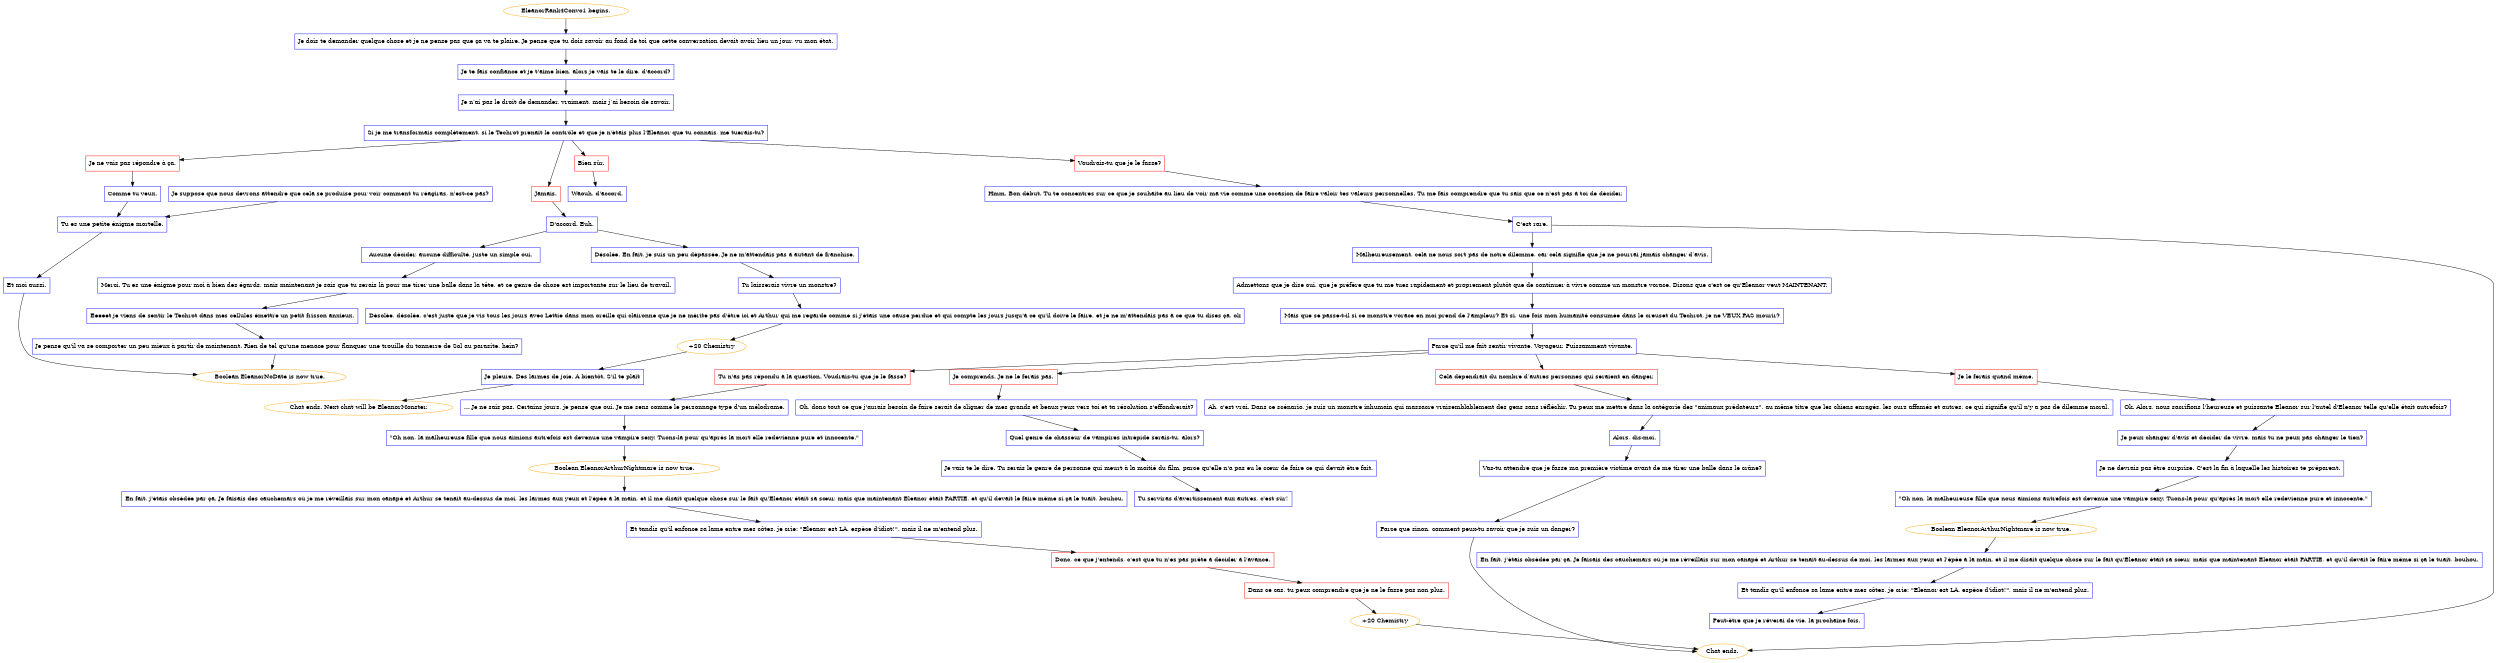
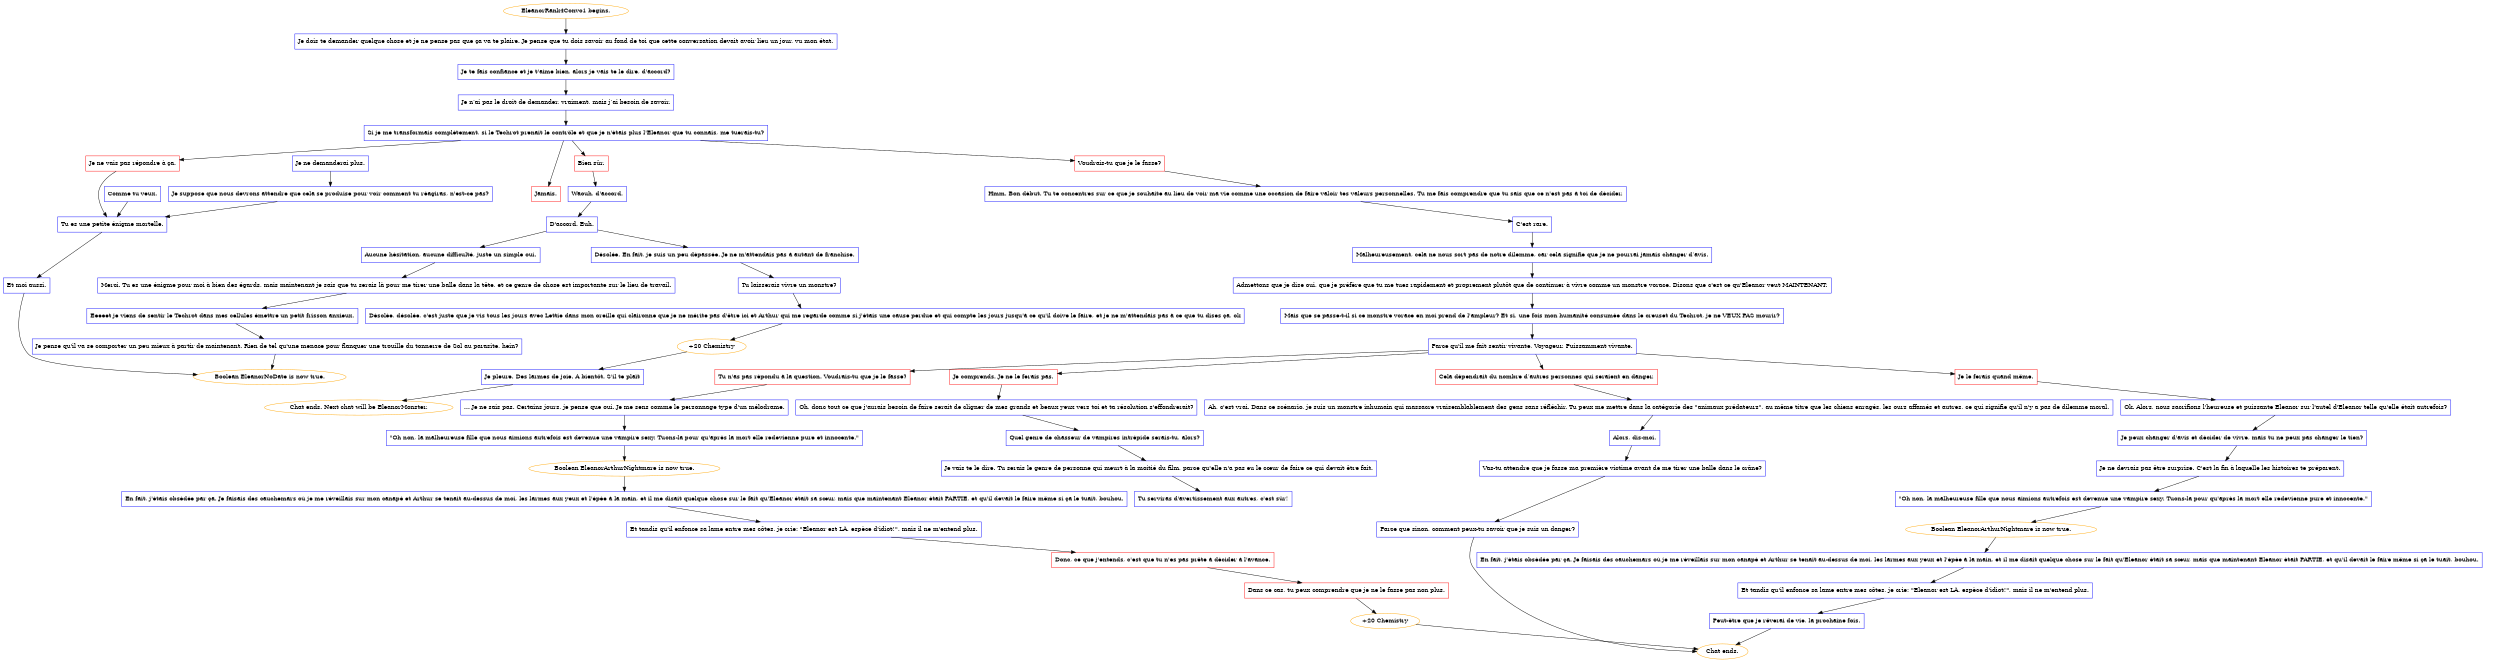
none -> (330, 164)
(133, 177) -> (99, 189)
(558, 208) -> (586, 208)
(451, 255) -> (451, 255)
(2494, 338) -> (1755, 636)
